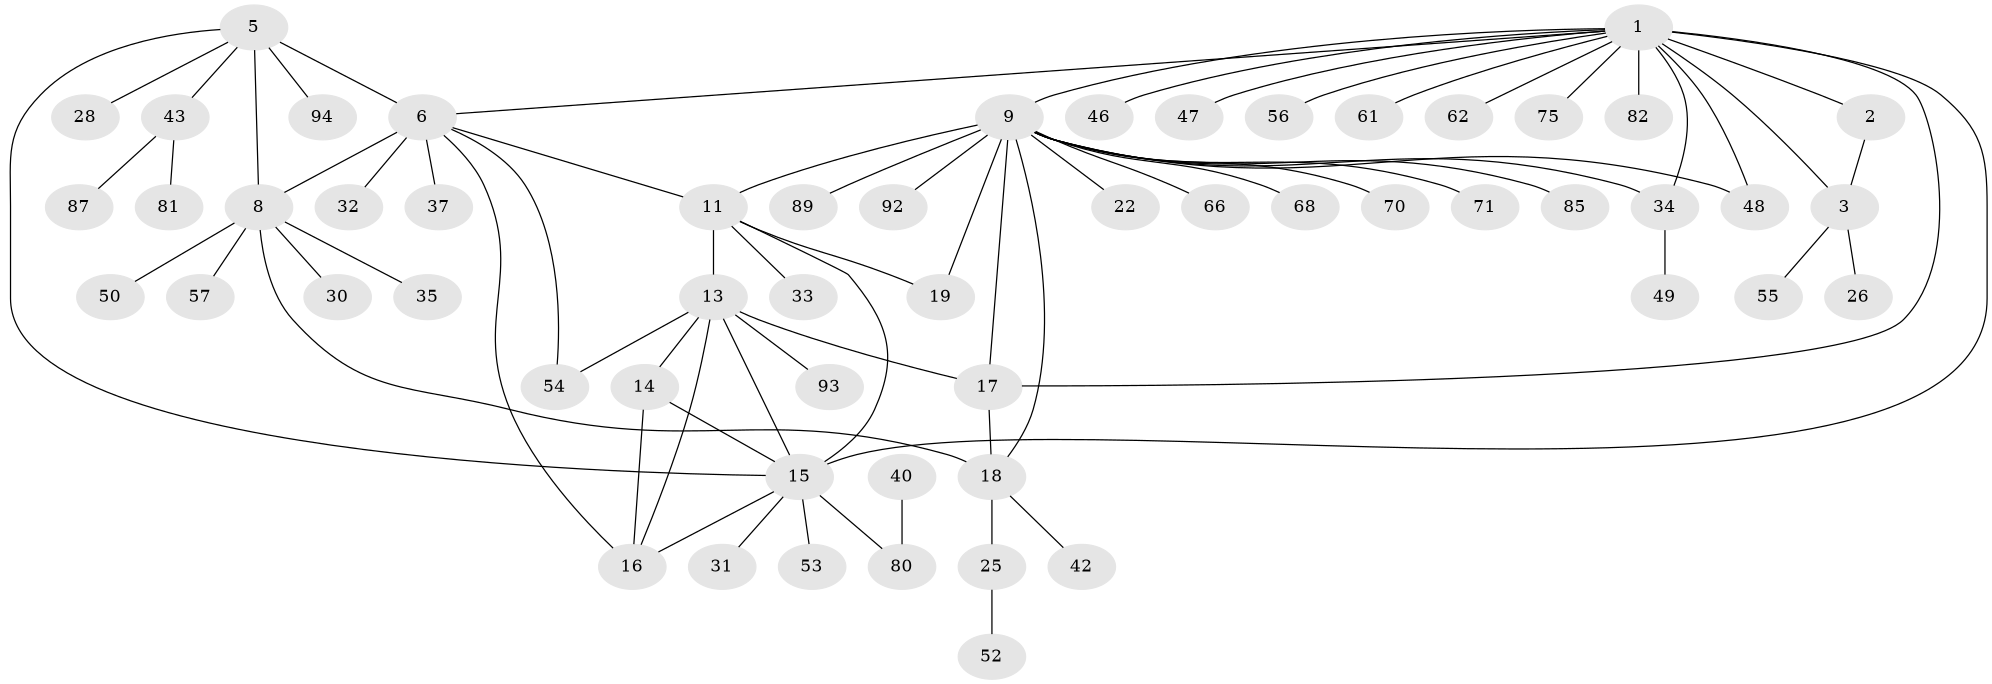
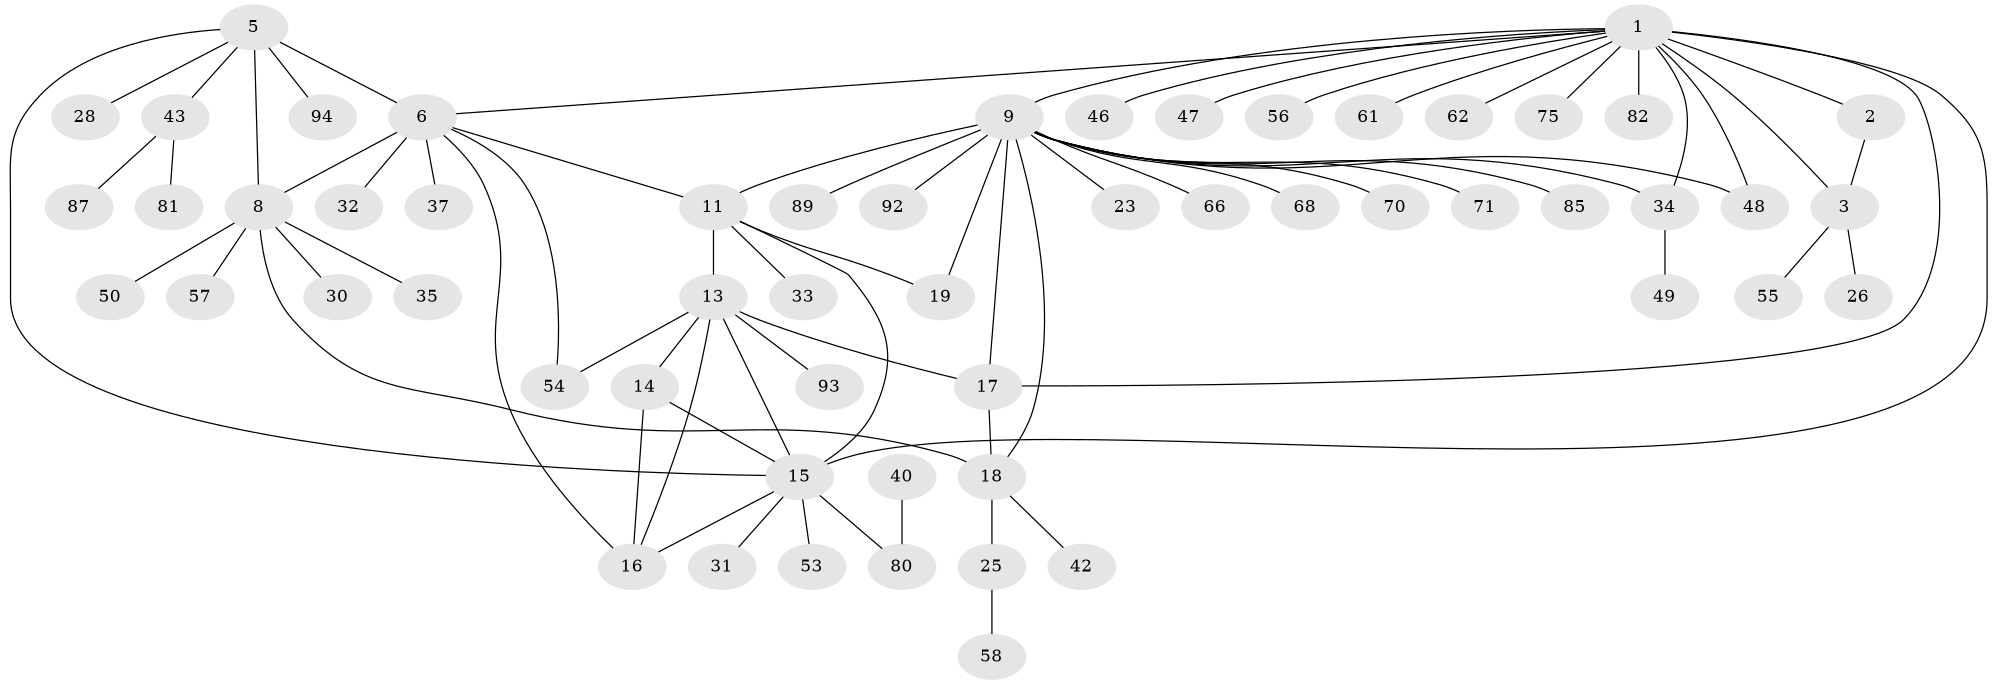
(1126, 207) -> (1126, 207)
(992, 657) -> (992, 657)
